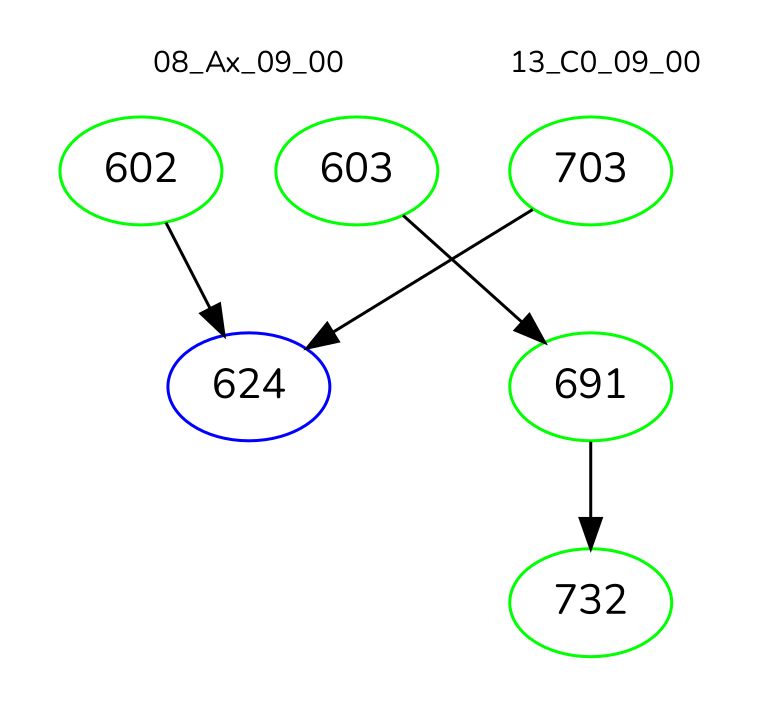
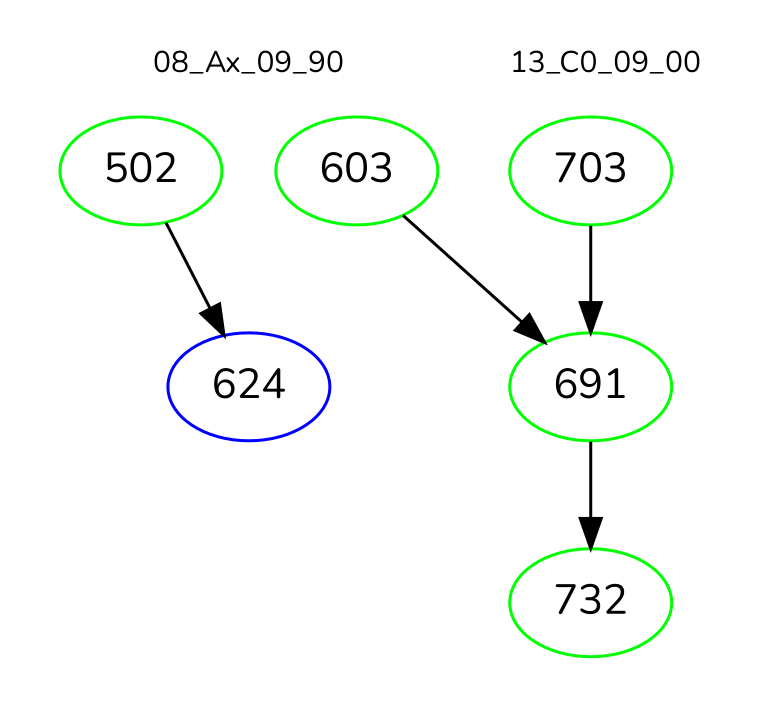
(249, 64) -> (249, 64)
(141, 171) -> (141, 171)
(433, 271) -> (591, 264)
